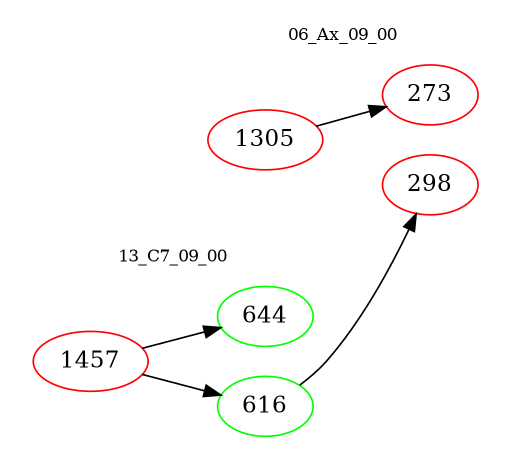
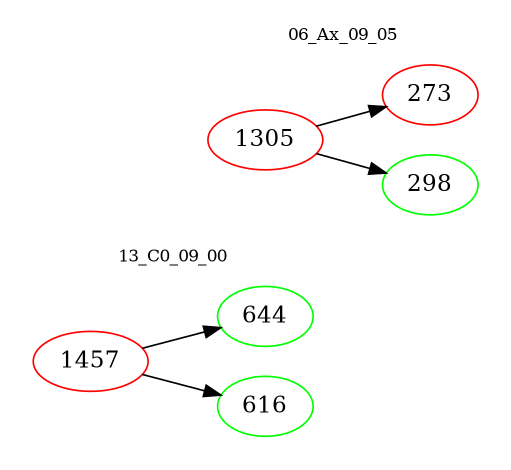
(343, 36) -> (343, 36)
(430, 185) -> (430, 185)
(173, 257) -> (173, 257)
(362, 313) -> (343, 161)
